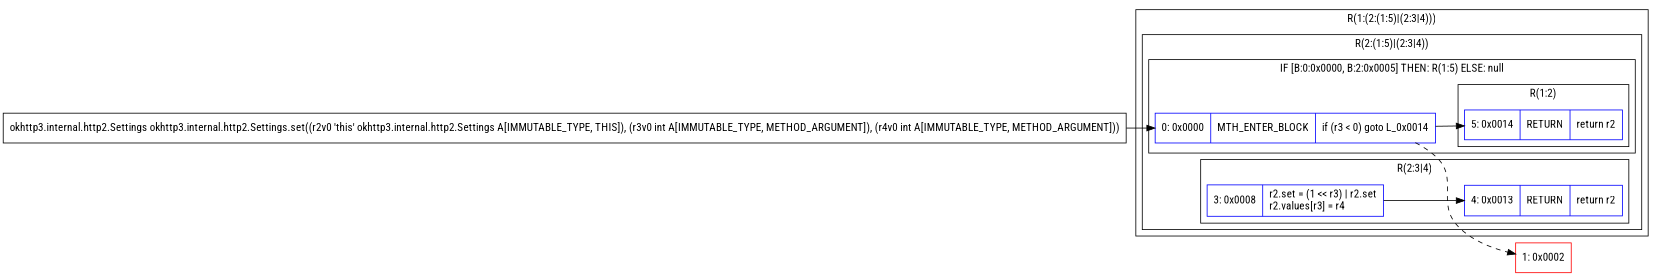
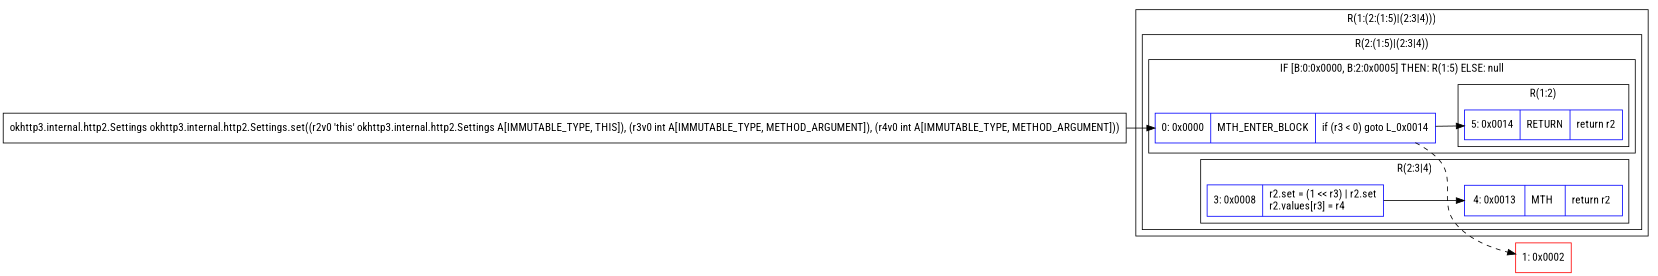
(1545, 200) -> (1543, 200)
